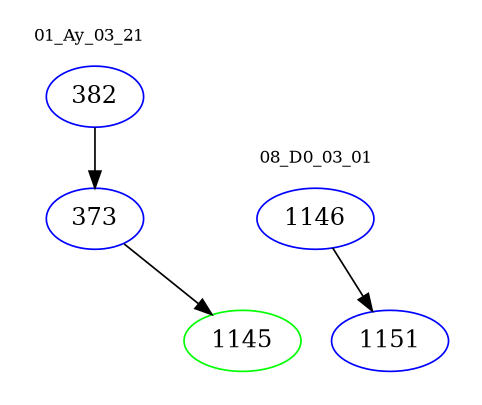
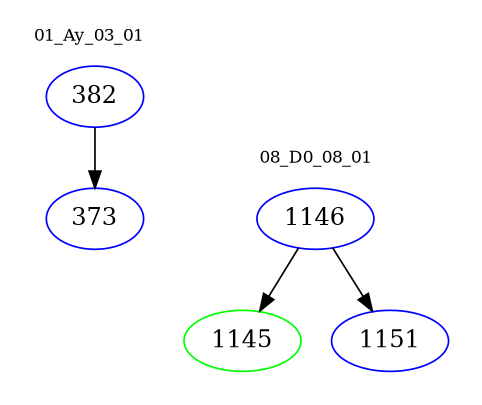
(89, 36) -> (89, 36)
(316, 159) -> (316, 159)
(161, 274) -> (284, 272)
